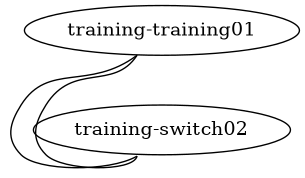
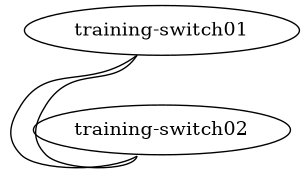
(162, 30) -> (162, 30)
